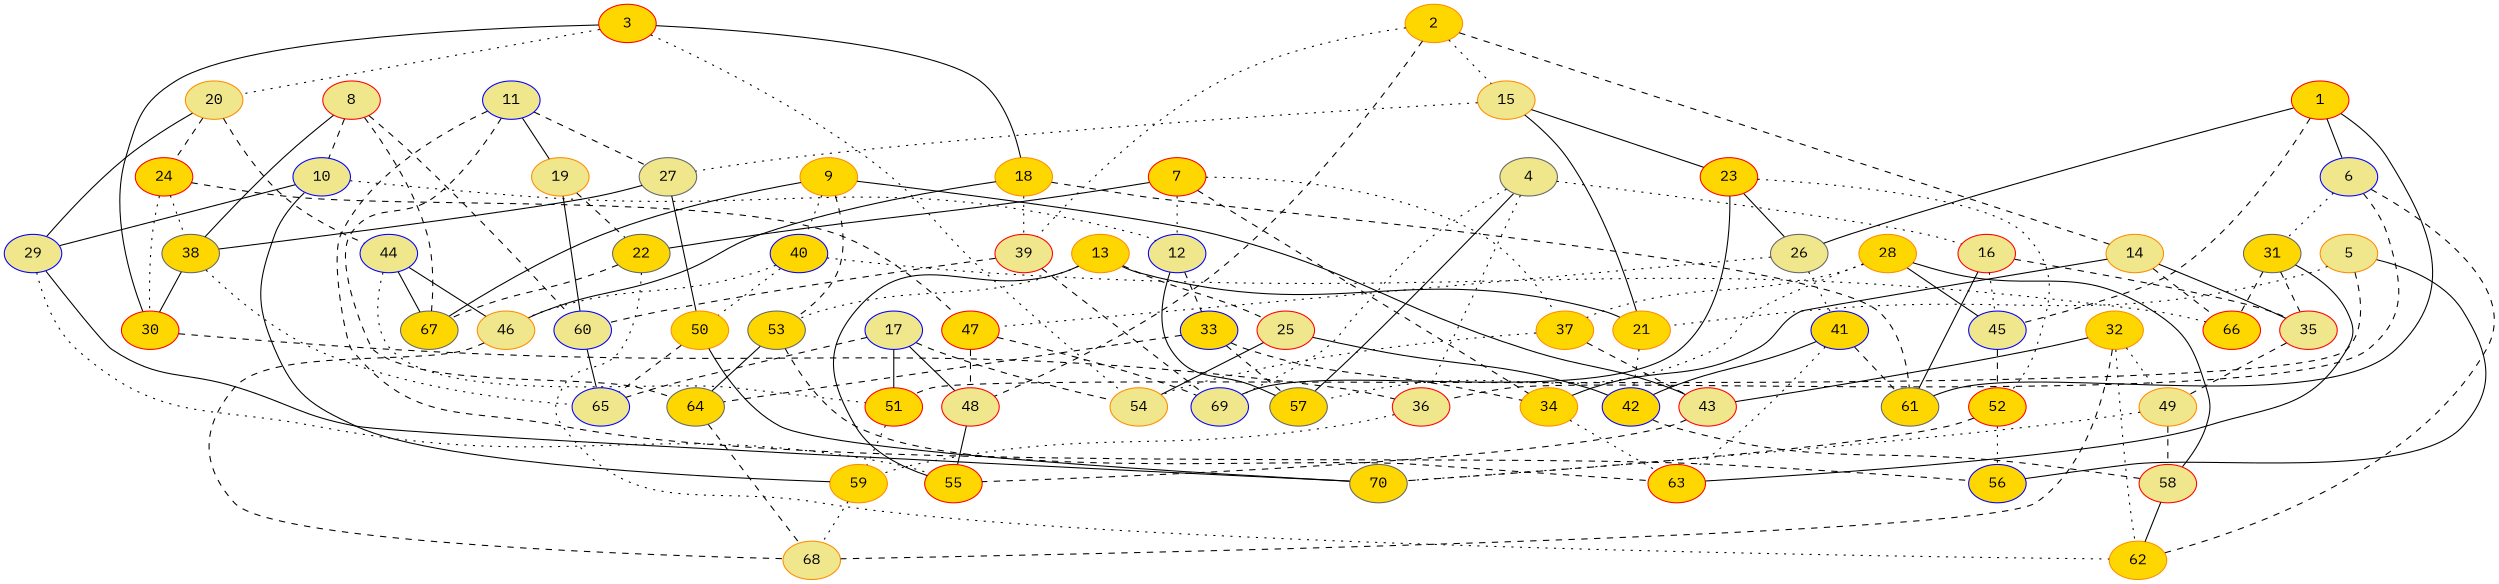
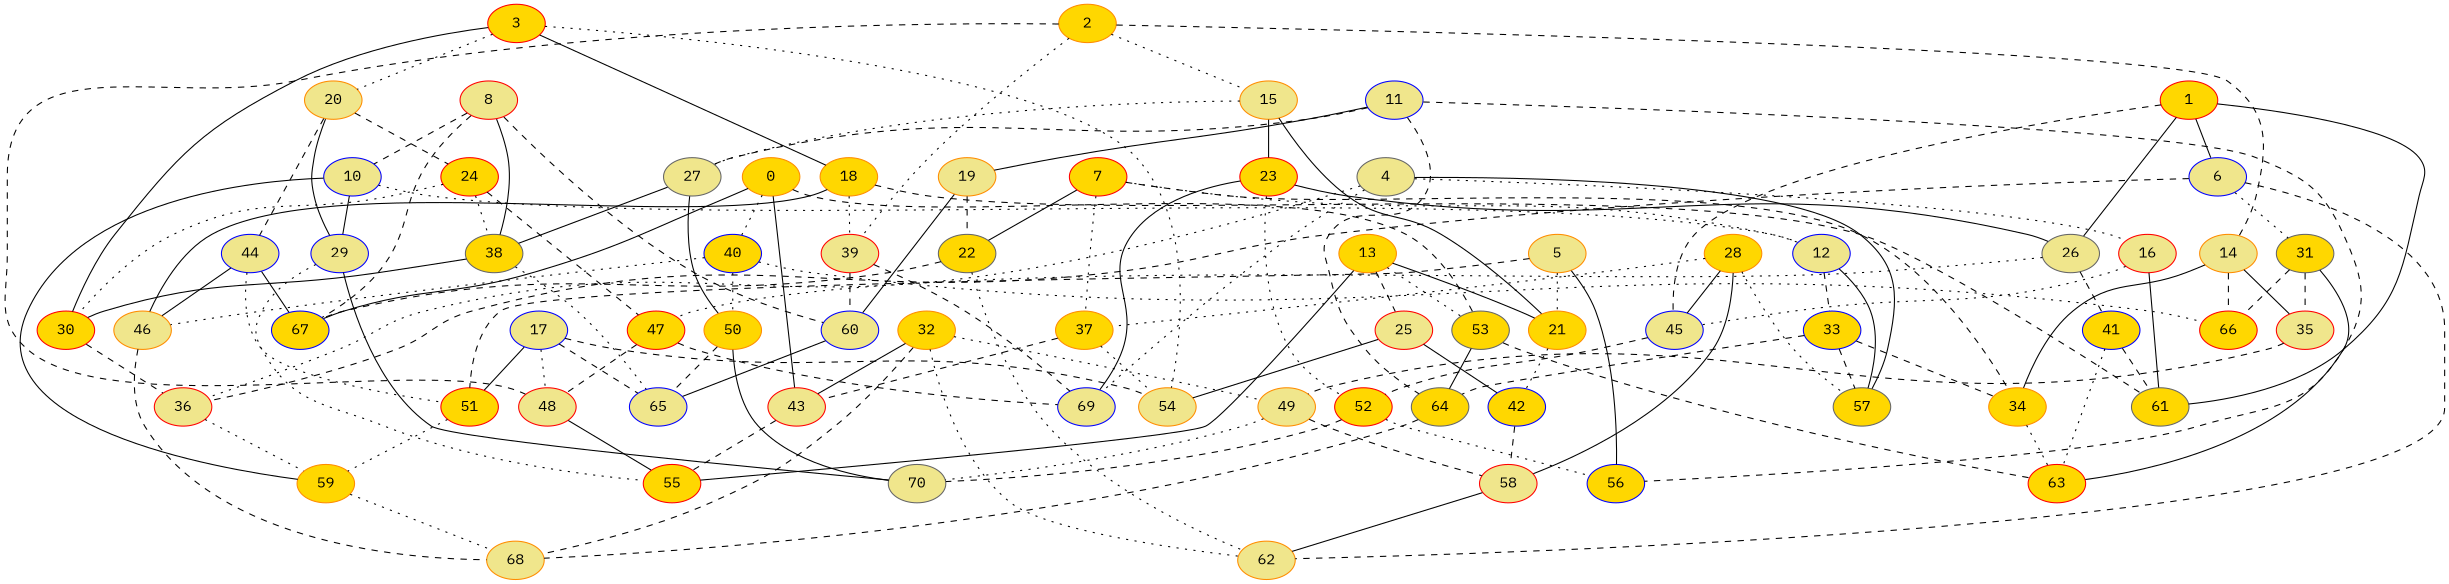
(829, 177) -> (771, 177)
(2138, 281) -> none
(1822, 296) -> (2090, 291)
(429, 330) -> (300, 330)
(929, 365) -> (543, 369)
(1735, 368) -> none
(1378, 484) -> (917, 484)
(2138, 560) -> (1267, 560)
